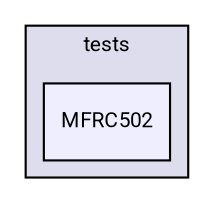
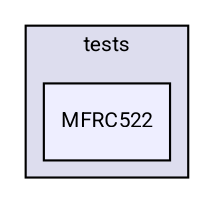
(107, 122) -> (107, 122)
